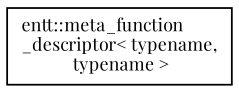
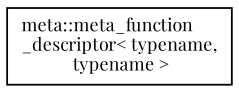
(119, 46) -> (119, 46)
